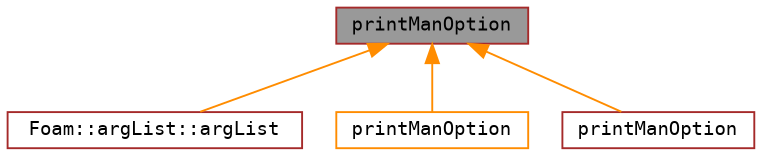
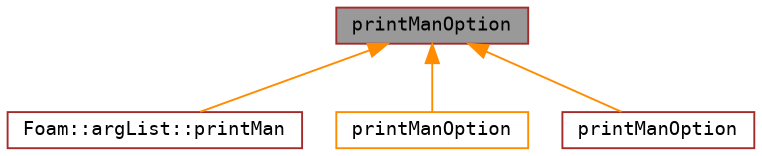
(155, 130) -> (155, 130)
